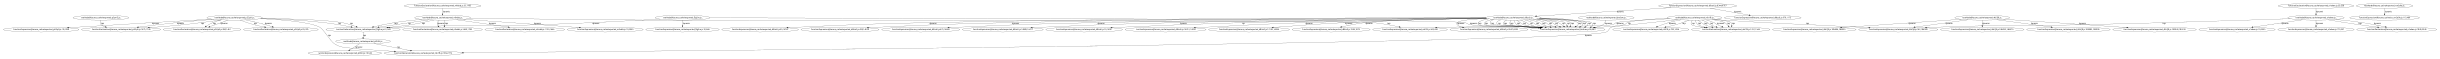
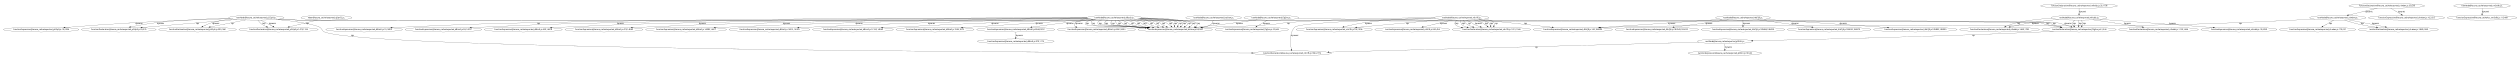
(1604, 12) -> (1064, 23)
(101, 18) -> (326, 18)
(935, 21) -> none
(2278, 23) -> (2396, 11)
(2320, 24) -> (2331, 24)
